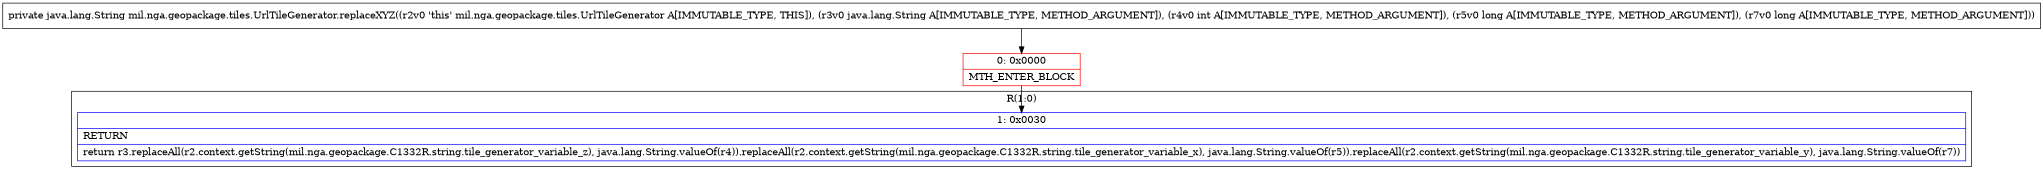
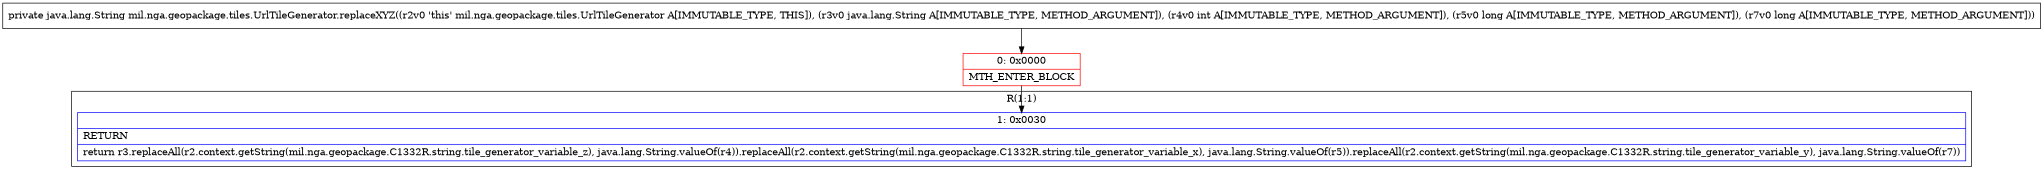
(1022, 99) -> (1022, 99)
